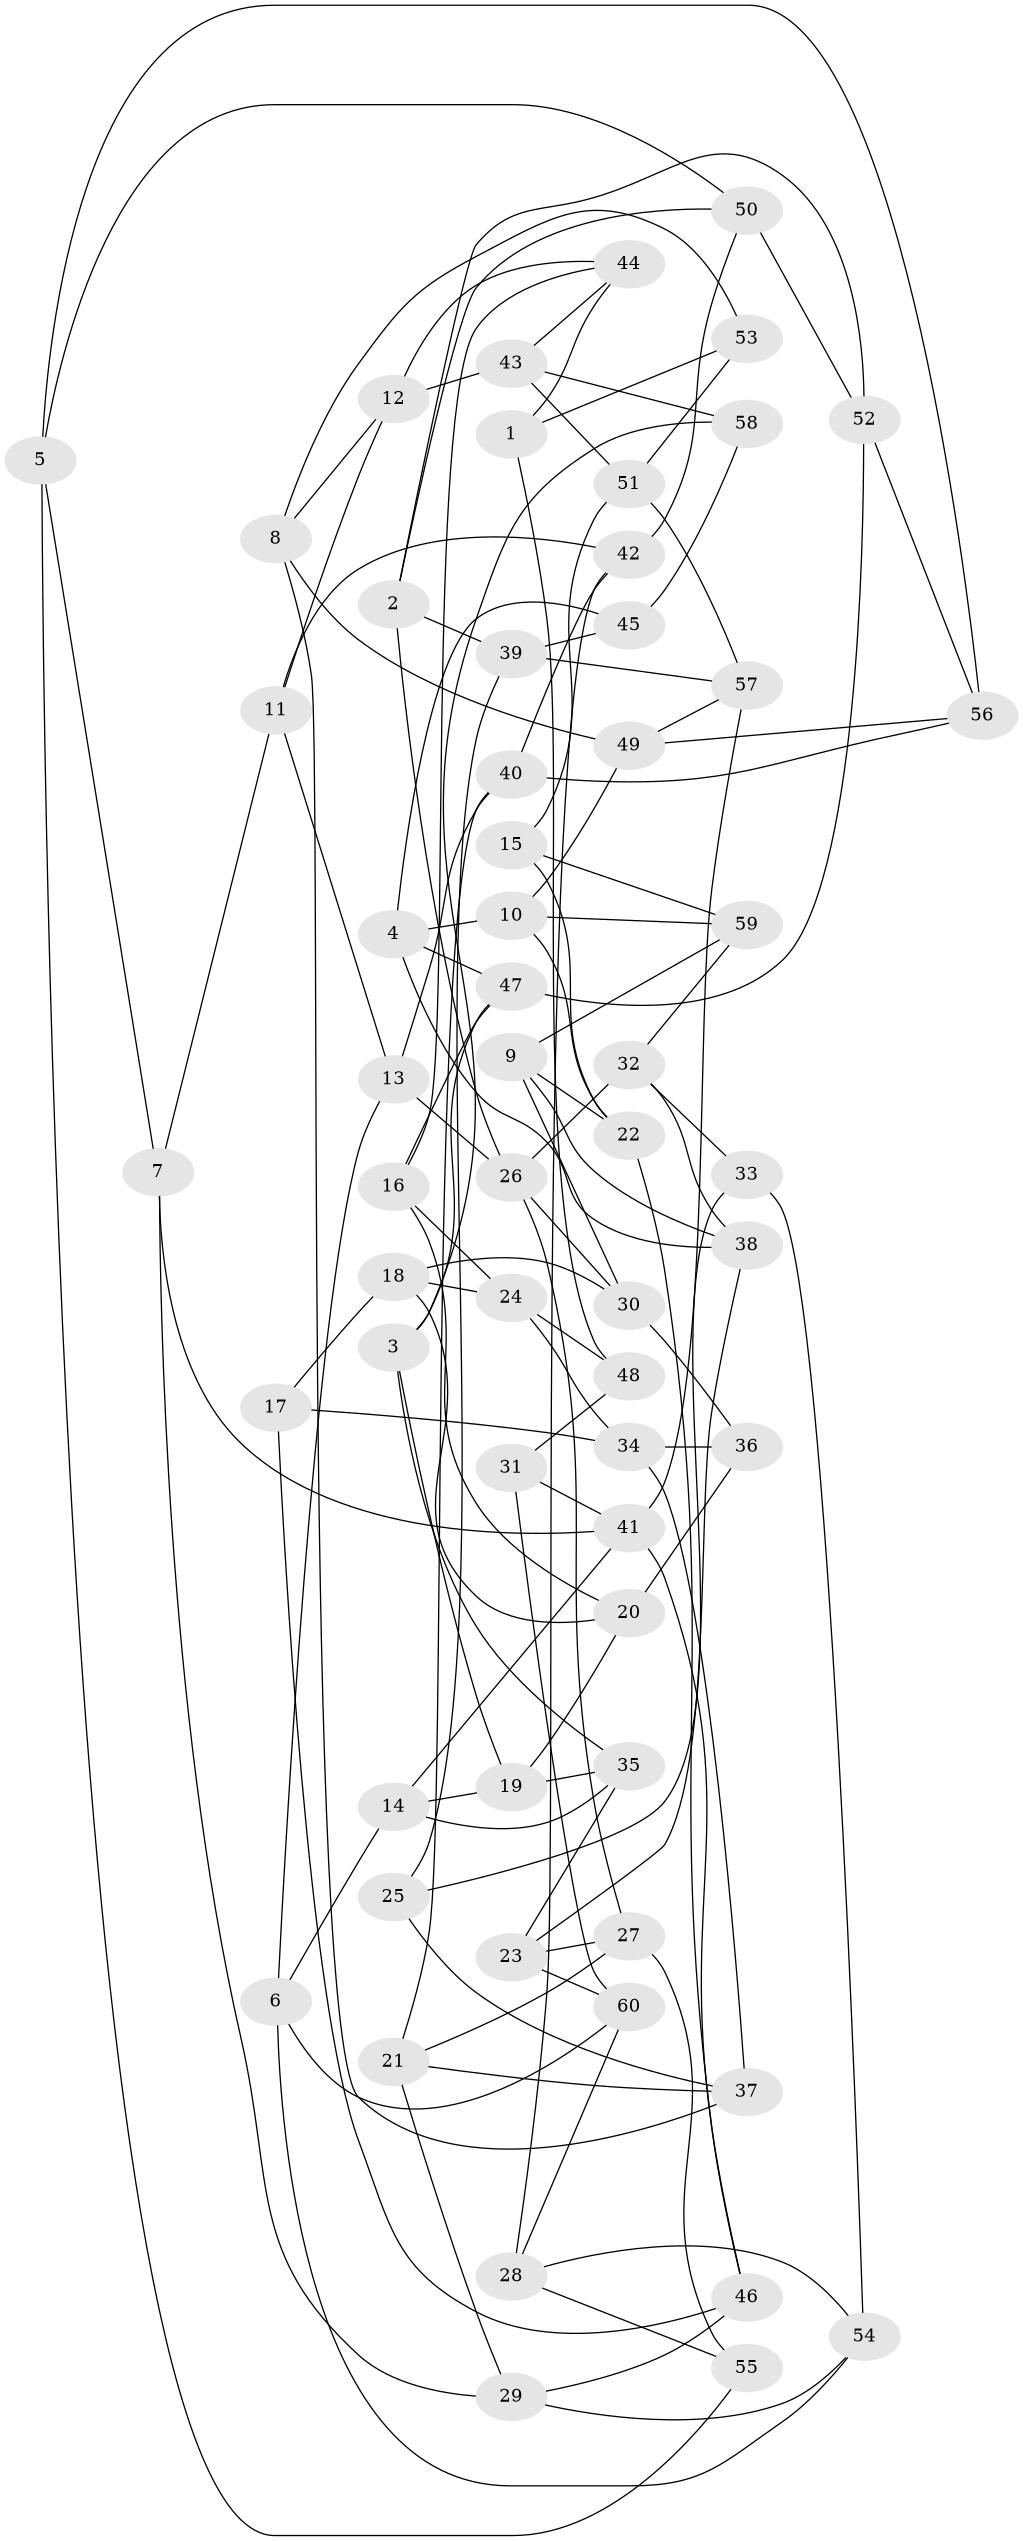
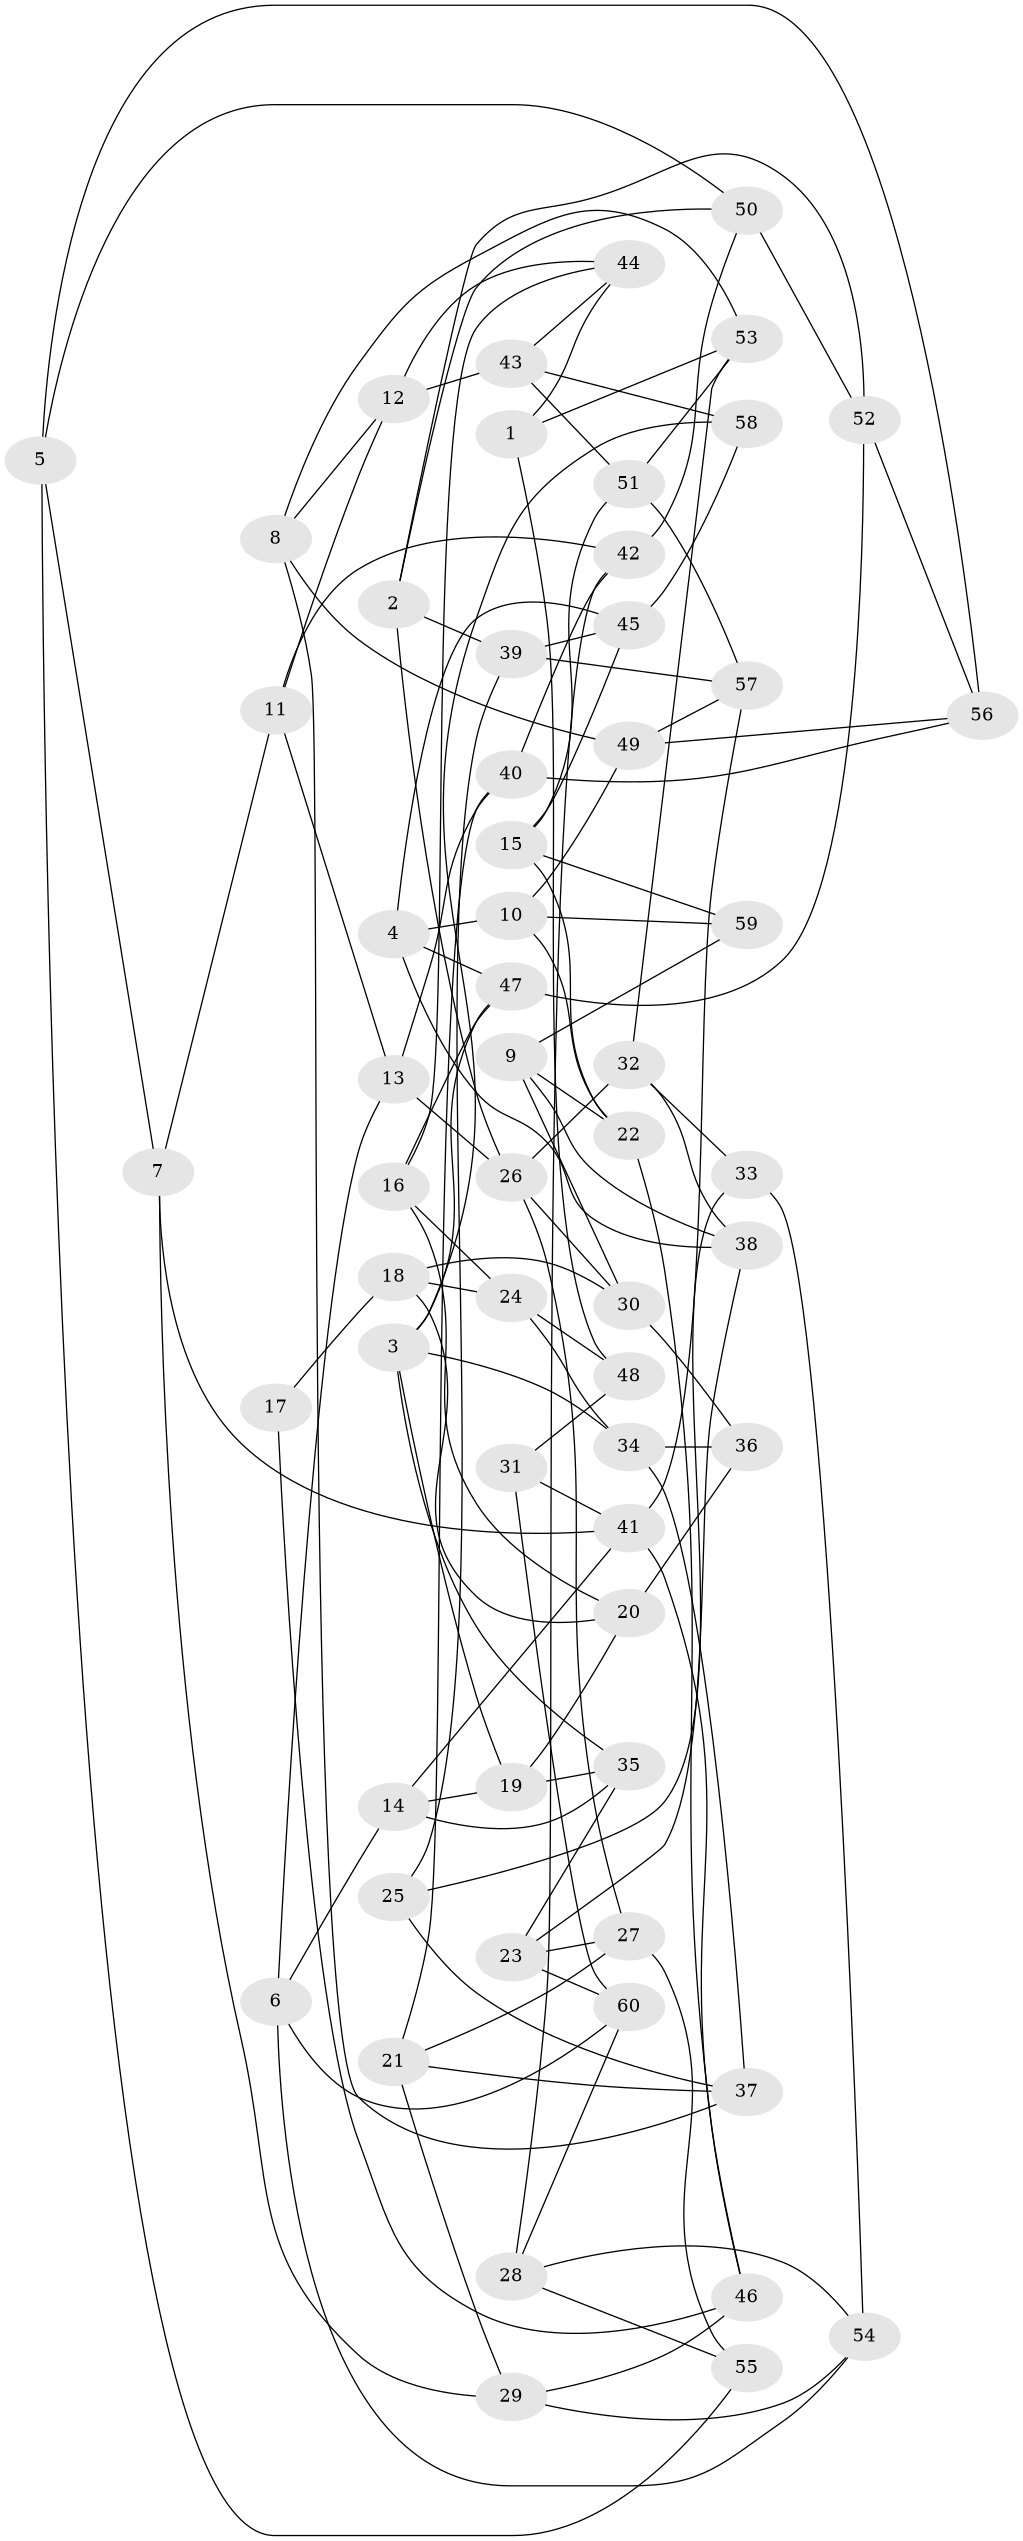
none -> (579, 745)
(690, 992) -> (675, 698)
(432, 1420) -> (523, 1379)
